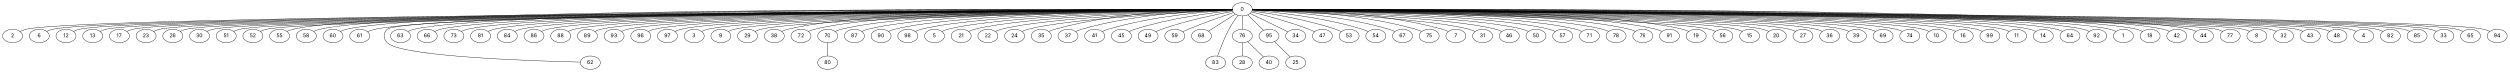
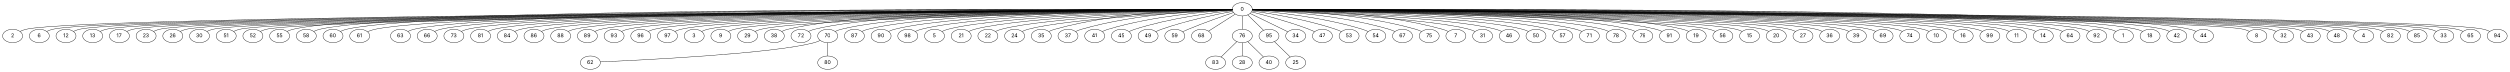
(704, 15) -> (711, 55)
(1226, 35) -> (1229, 49)
(2230, 36) -> none
